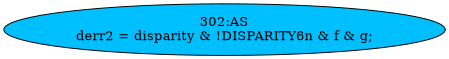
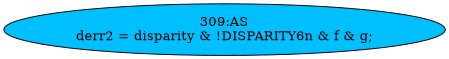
(225, 30) -> (225, 30)
